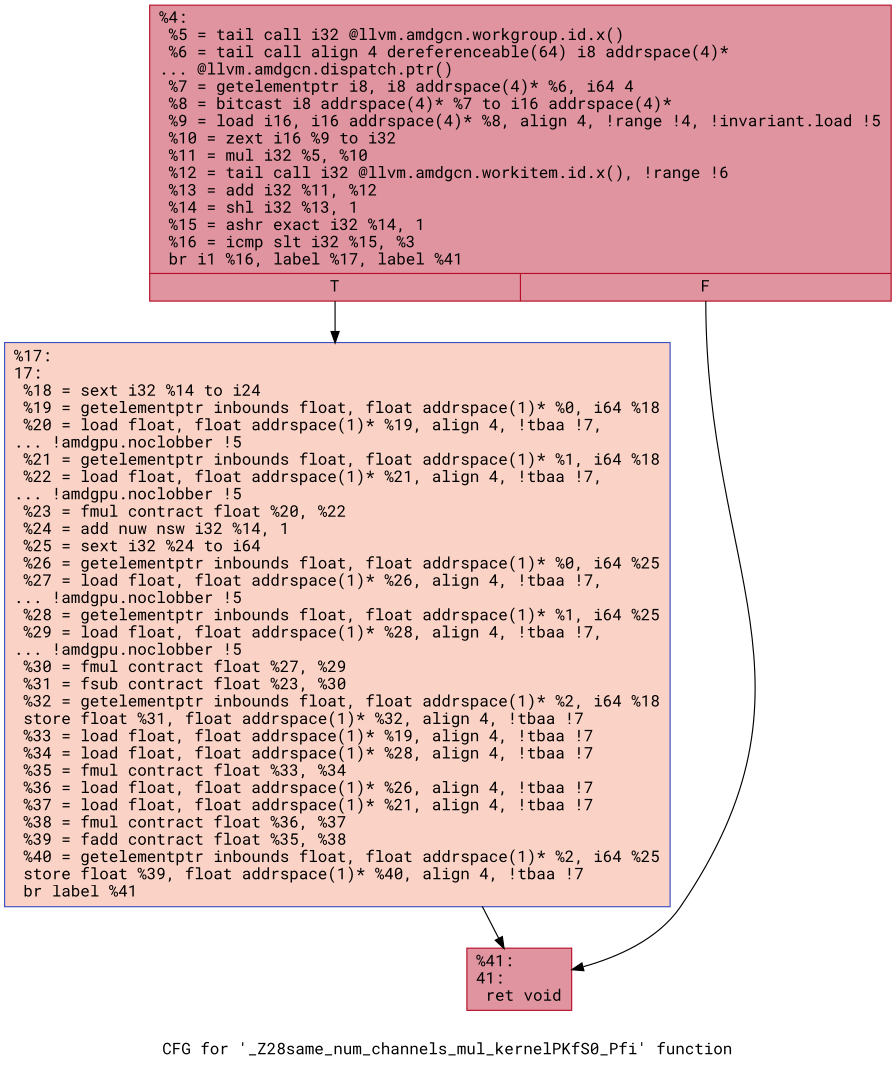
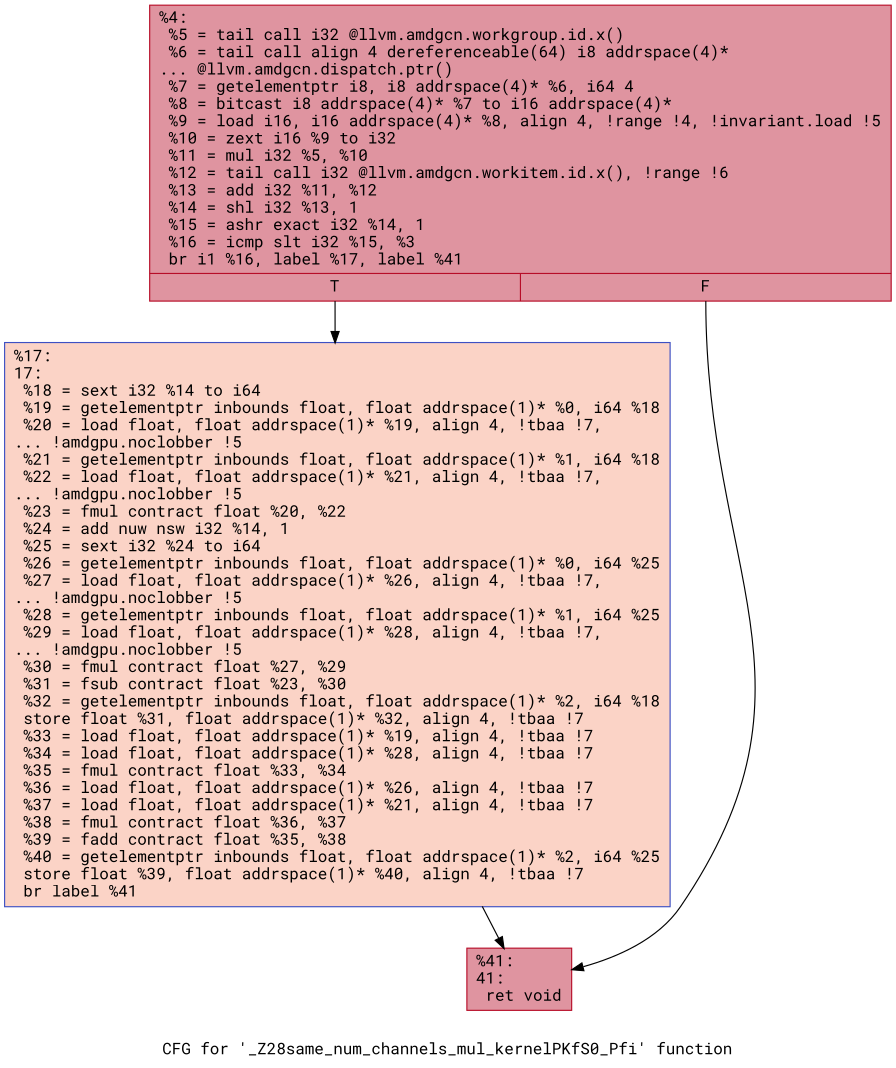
(138, 391) -> (138, 391)
